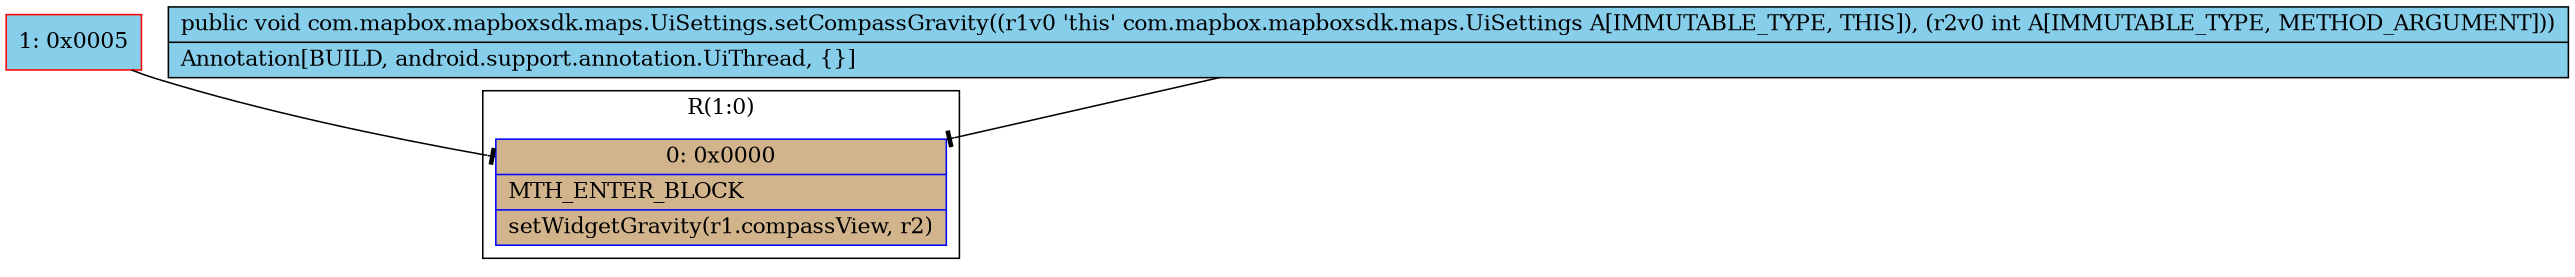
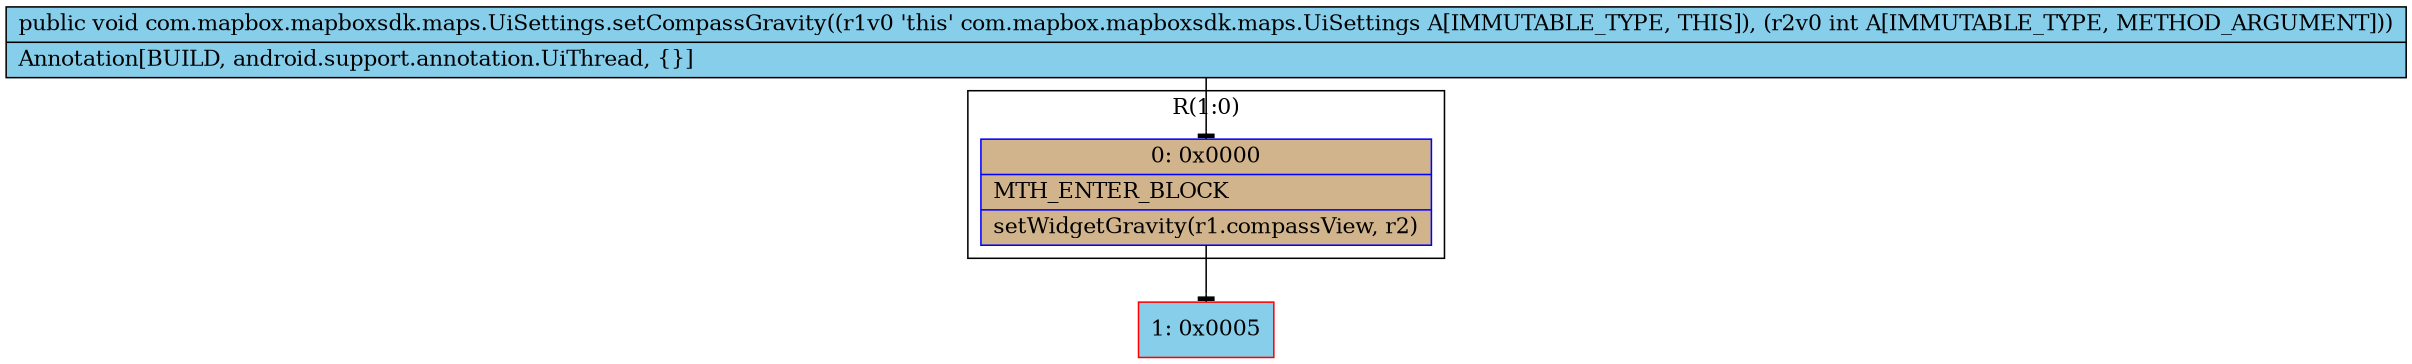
(308, 119) -> (1206, 270)
